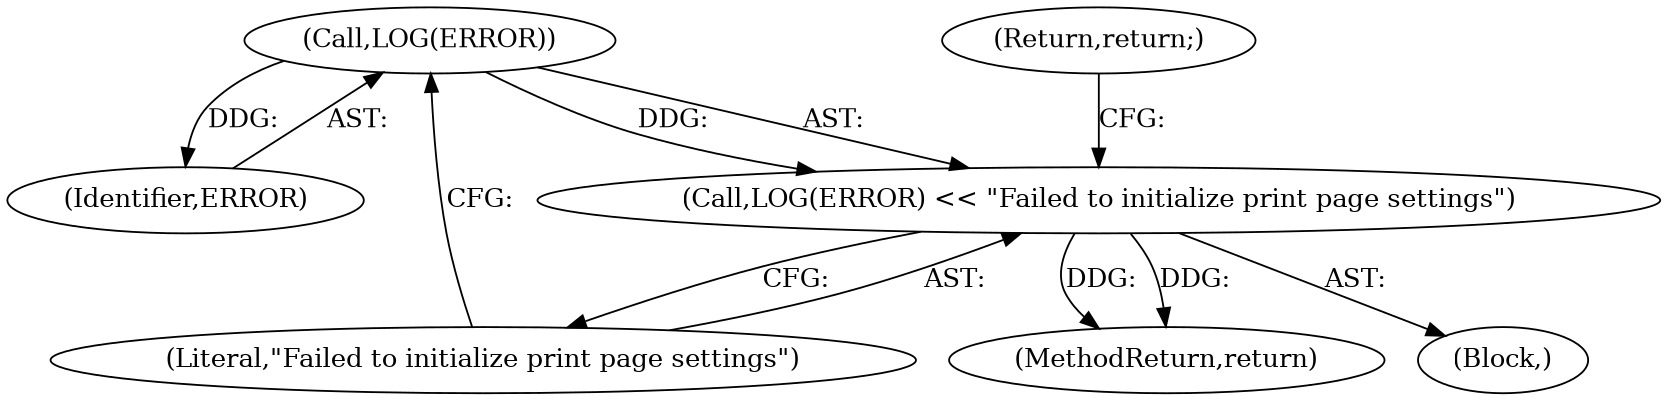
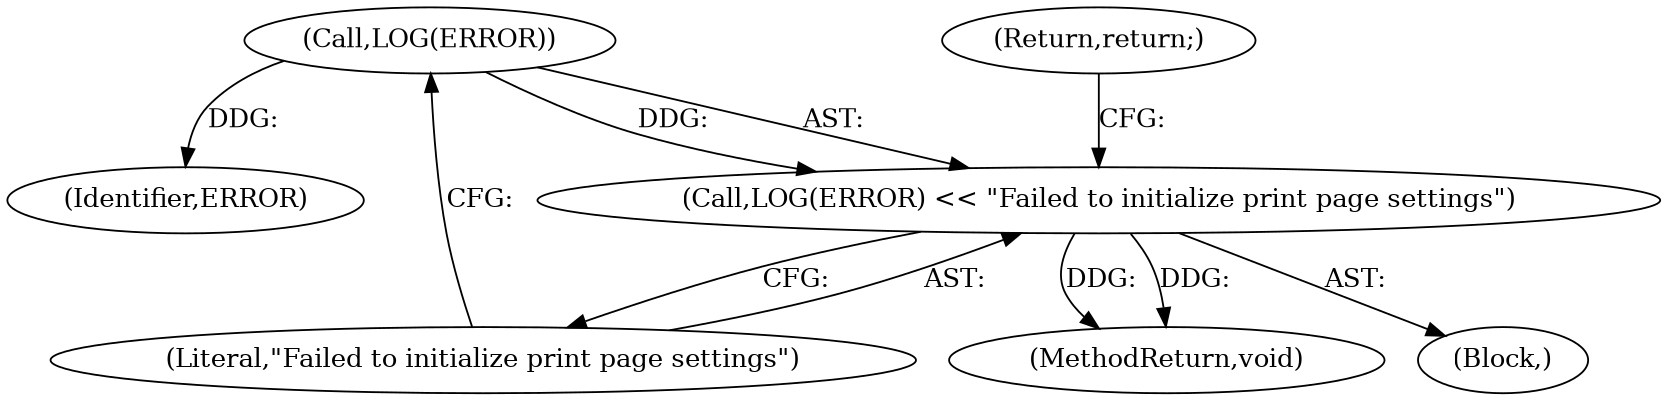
(300, 126) -> none
(1167, 360) -> (1167, 360)
